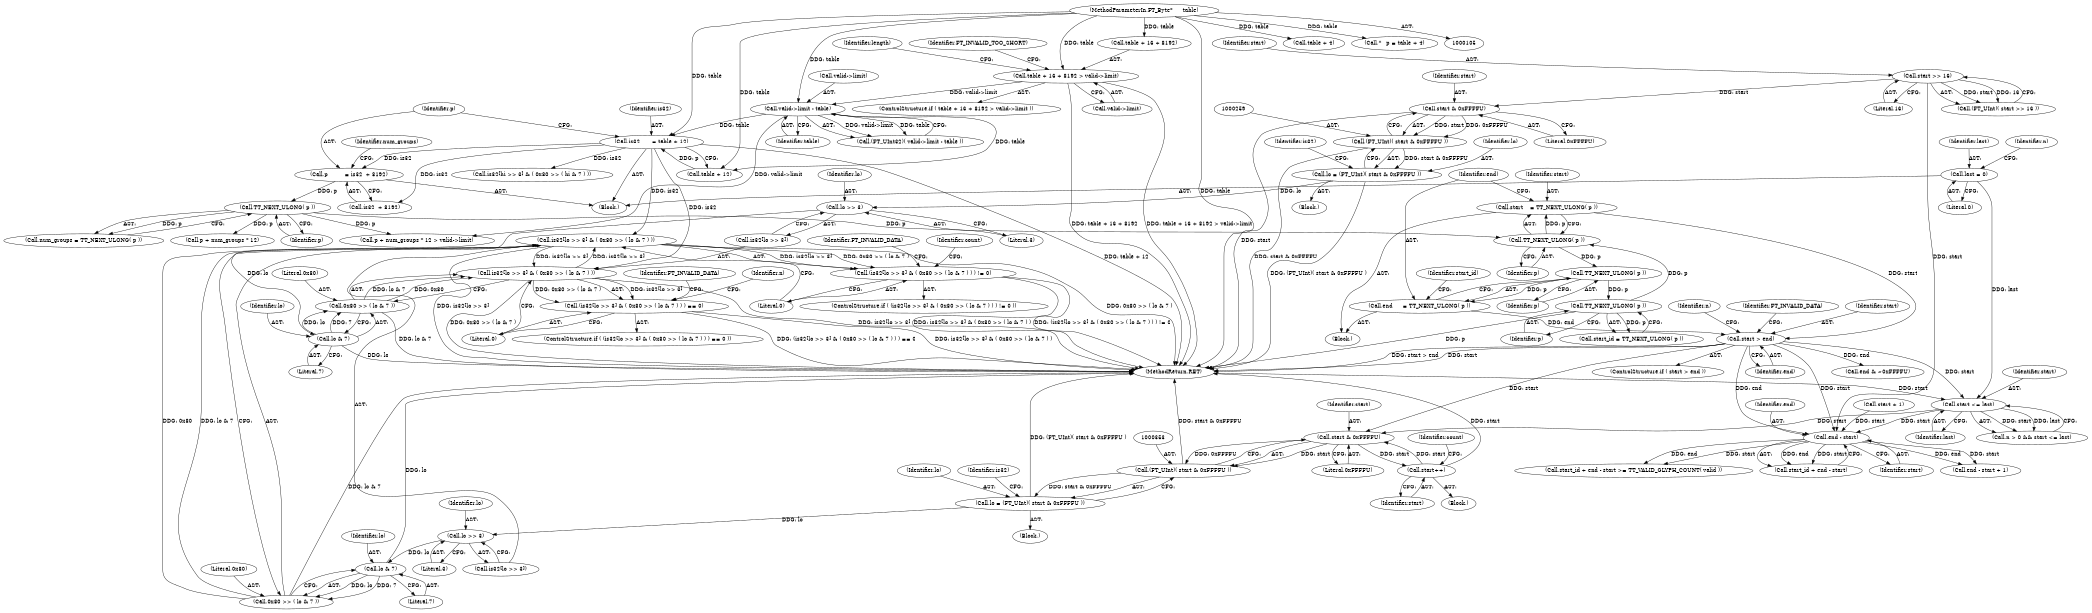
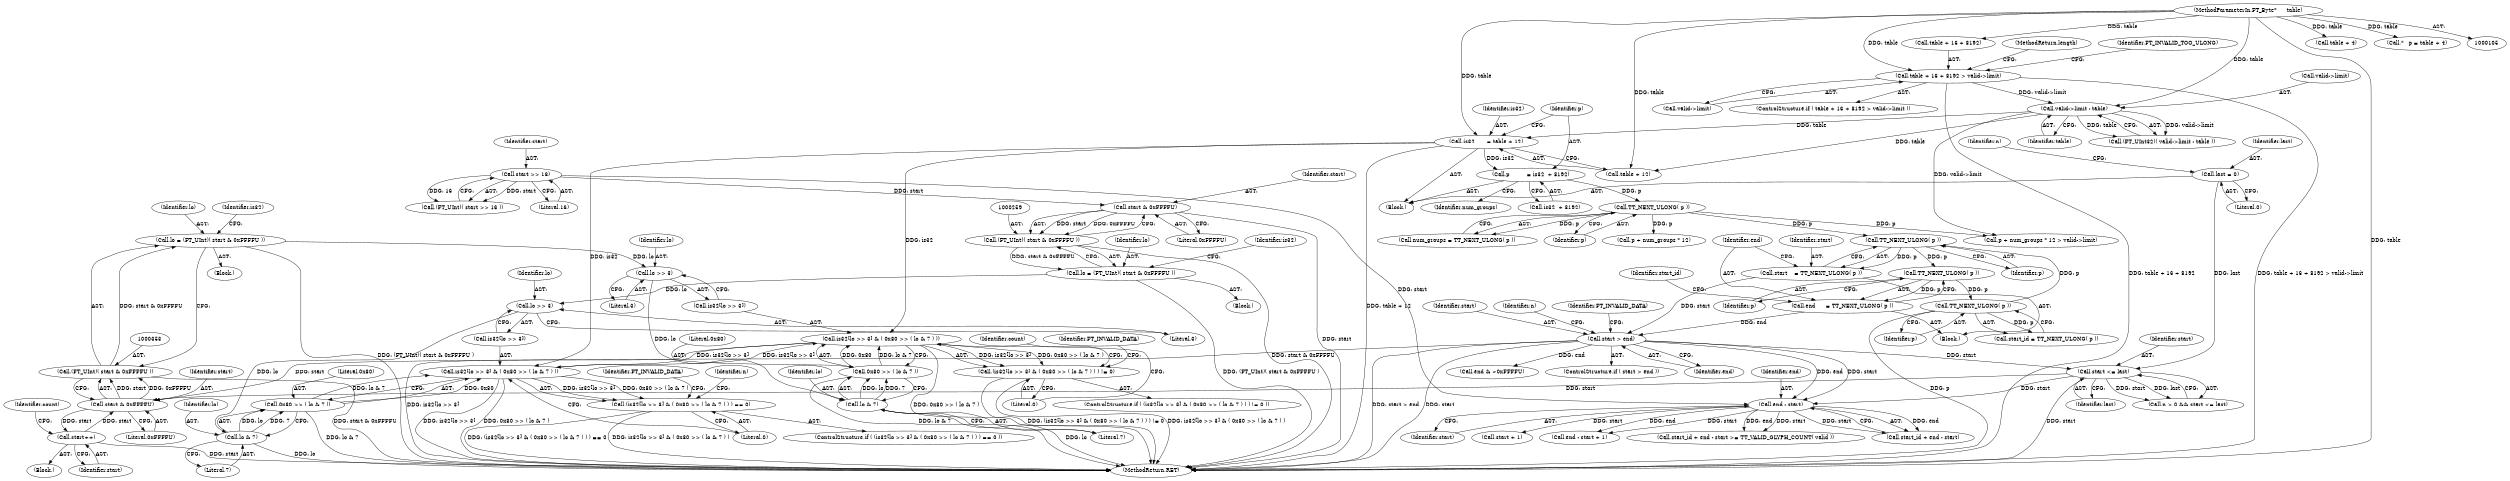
(867, 43) -> (2047, 43)
(978, 43) -> (2168, 43)
(492, 154) -> none
(361, 155) -> (1500, 191)
(689, 158) -> (1540, 158)
(532, 175) -> none
(1578, 379) -> (1660, 467)
(1856, 418) -> (1636, 414)
